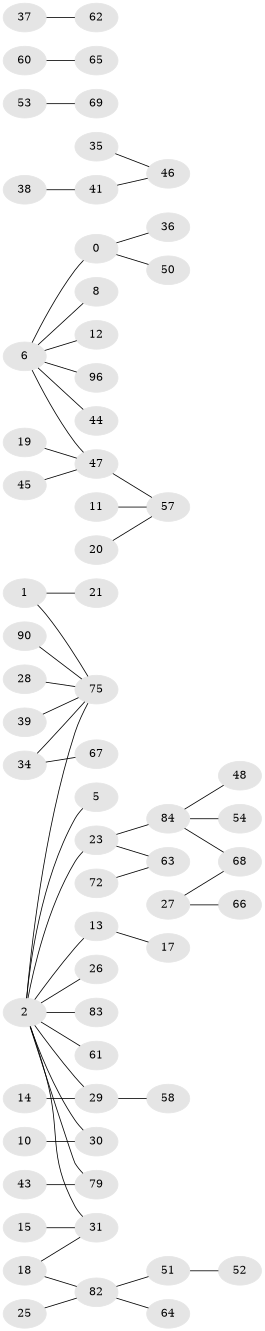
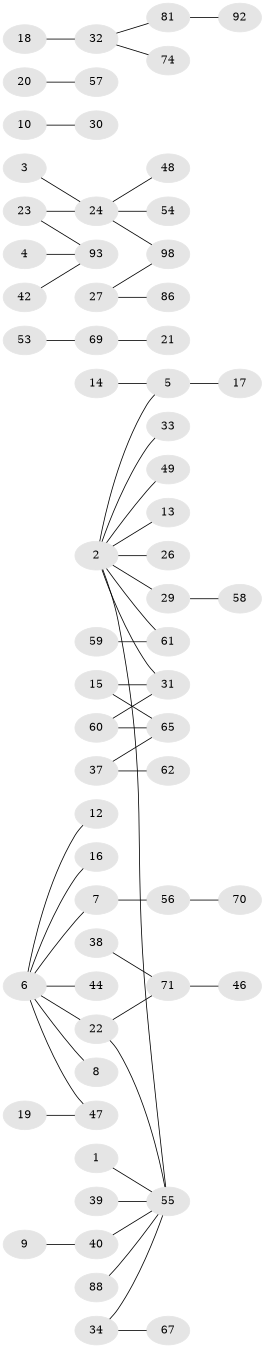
(96, 147) -> none
none -> (25, 168)
(96, 190) -> (168, 986)
(168, 227) -> (168, 900)
(96, 249) -> (96, 900)
none -> (25, 254)
(168, 270) -> none
(96, 378) -> (96, 857)
(25, 486) -> none
(132, 486) -> none
(96, 507) -> none
(61, 593) -> (132, 340)
(25, 636) -> (96, 1244)
none -> (96, 642)
(25, 679) -> (96, 1288)
(96, 690) -> (168, 1201)
none -> (137, 709)
none -> (130, 751)
(168, 819) -> (96, 211)
(168, 862) -> (96, 254)
(240, 862) -> (168, 254)
(96, 883) -> (25, 297)
none -> (240, 900)
(240, 905) -> (168, 297)
(48, 922) -> none
(132, 937) -> (204, 383)
(96, 1012) -> (168, 427)
none -> (96, 1029)
(53, 1081) -> none
(68, 1099) -> (132, 383)
(25, 1185) -> none
(96, 1185) -> (168, 470)
none -> (25, 1244)
(61, 1249) -> (137, 703)
(168, 1271) -> (168, 18)
(240, 1271) -> (240, 18)
(96, 1292) -> (96, 39)
(25, 1314) -> none
(168, 1314) -> (168, 61)
